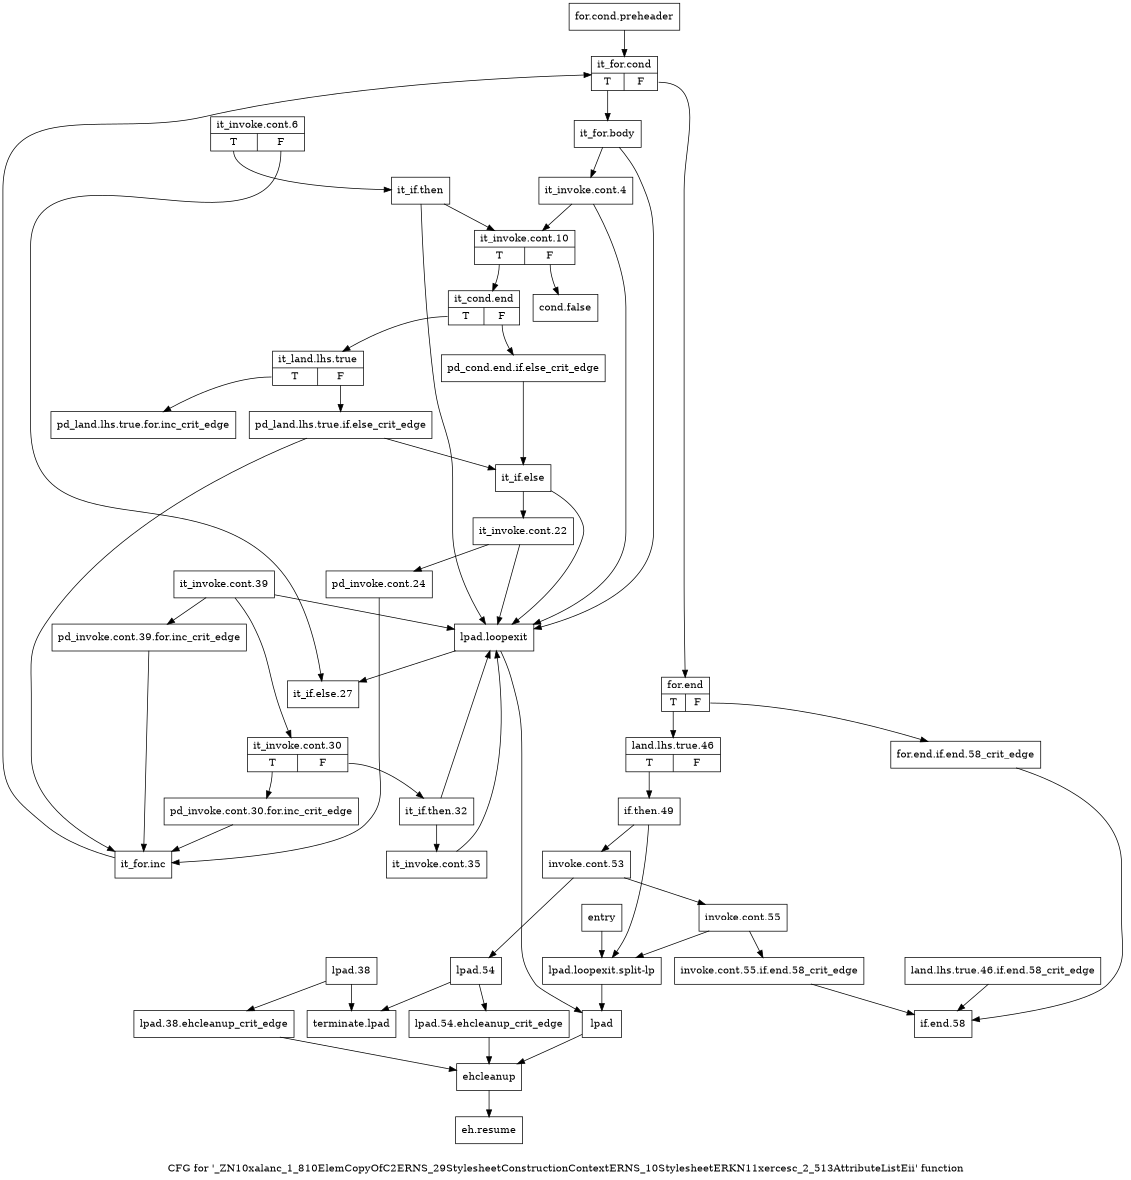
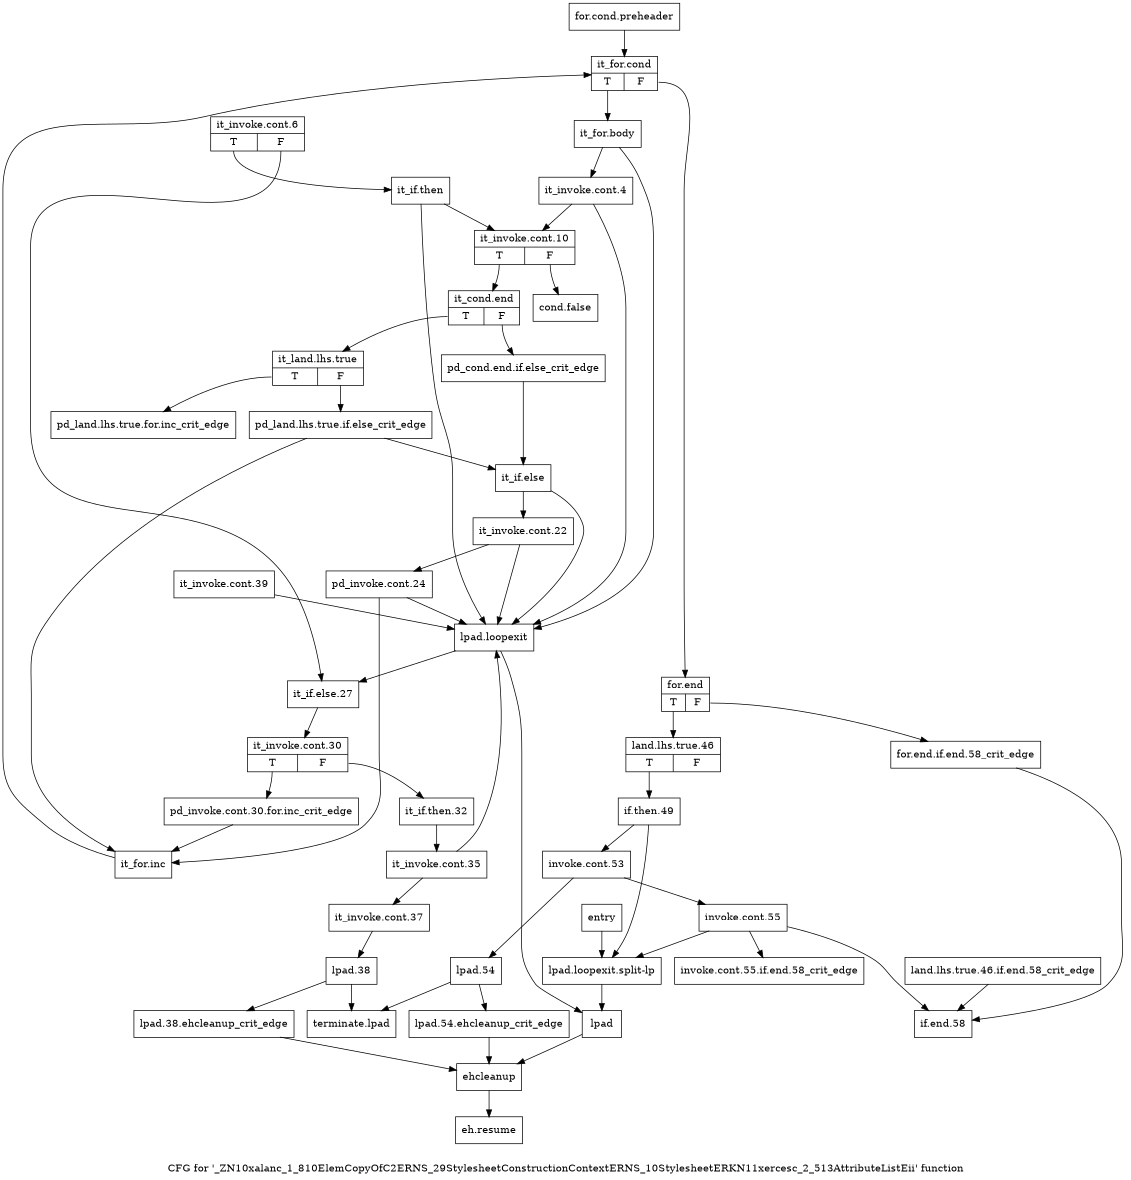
(149, 638) -> none
(267, 662) -> (313, 719)
(464, 728) -> (433, 609)
none -> (379, 918)
(859, 998) -> (863, 953)
